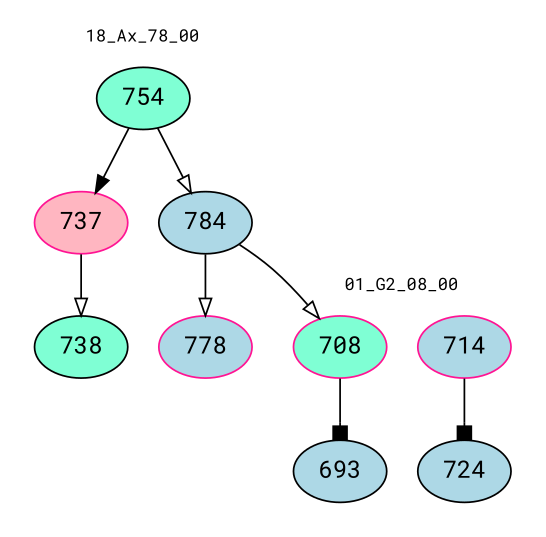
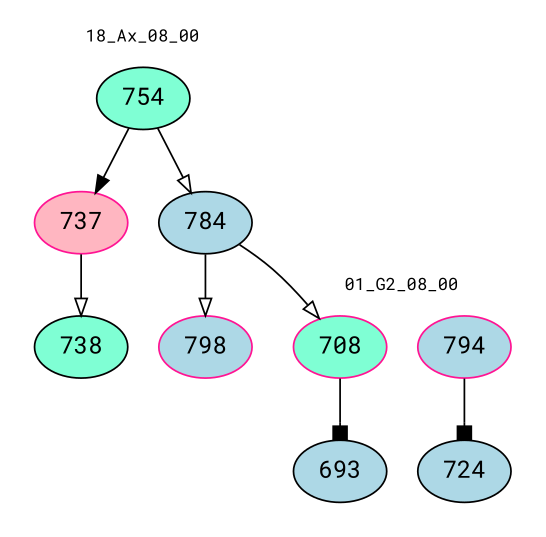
(143, 37) -> (143, 37)
(205, 347) -> (205, 347)
(464, 347) -> (464, 347)
